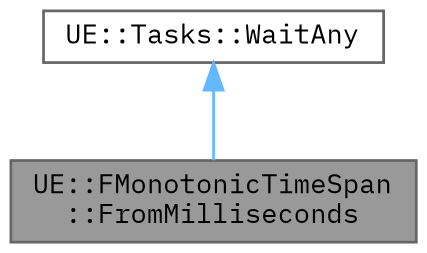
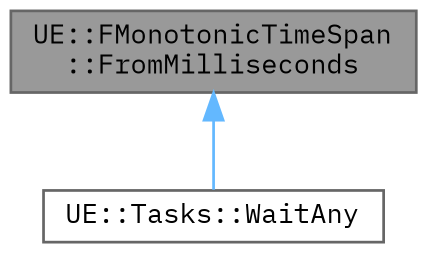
(214, 125) -> (214, 155)
